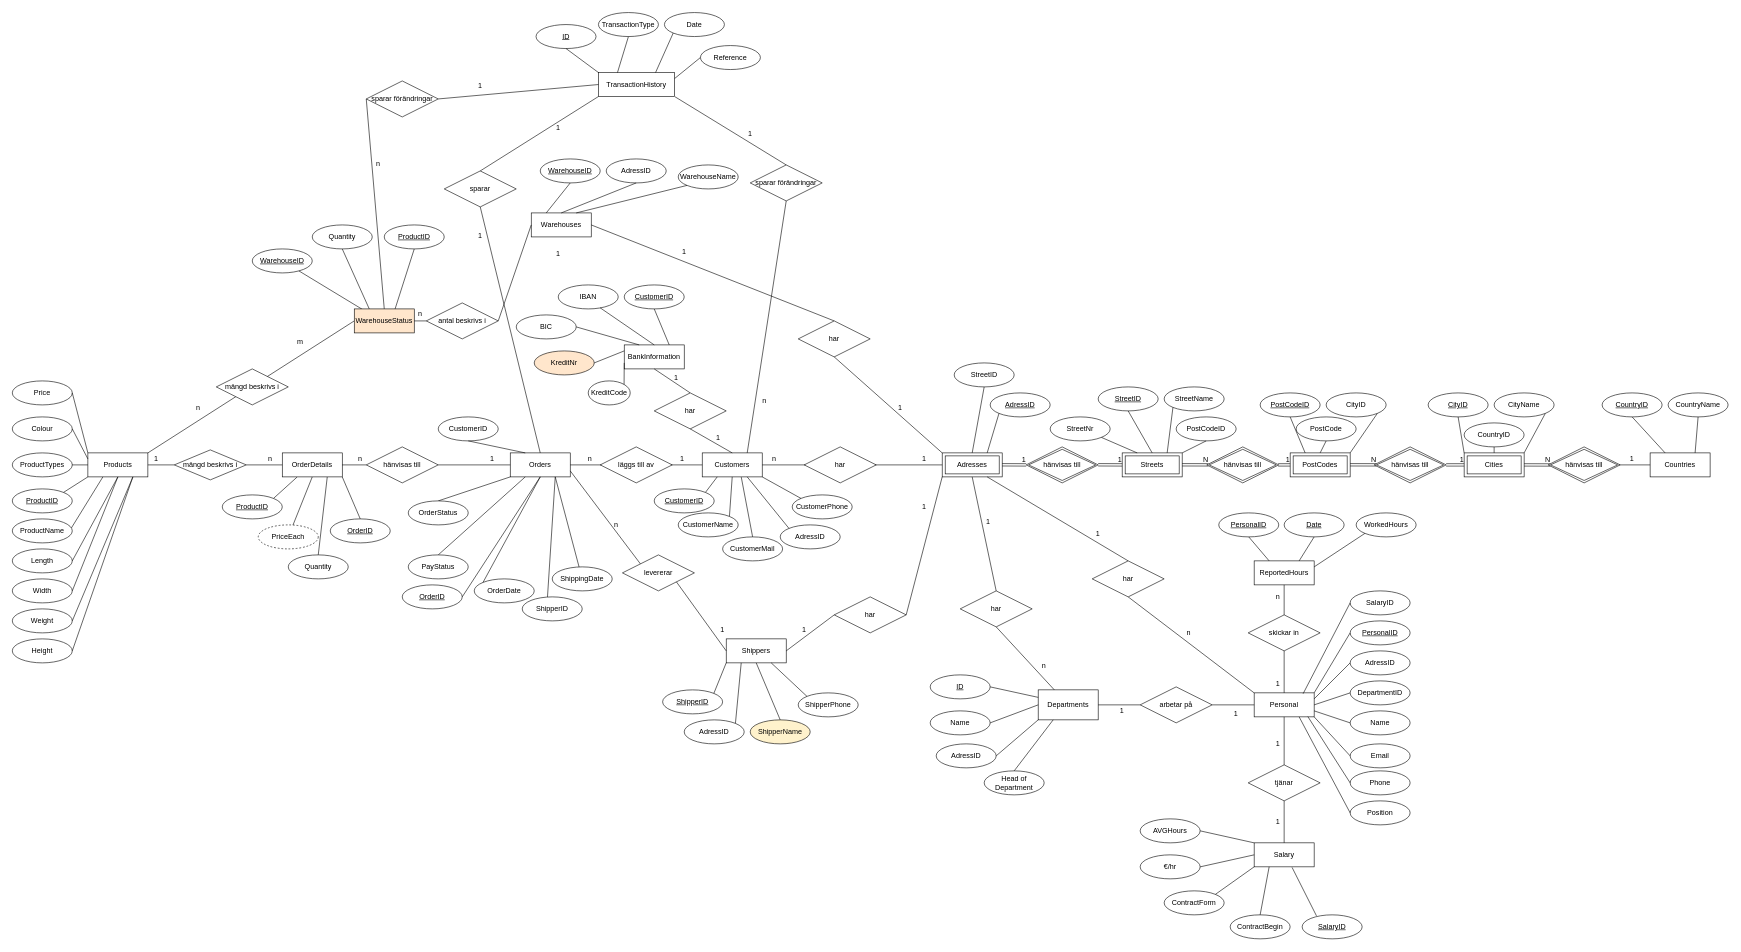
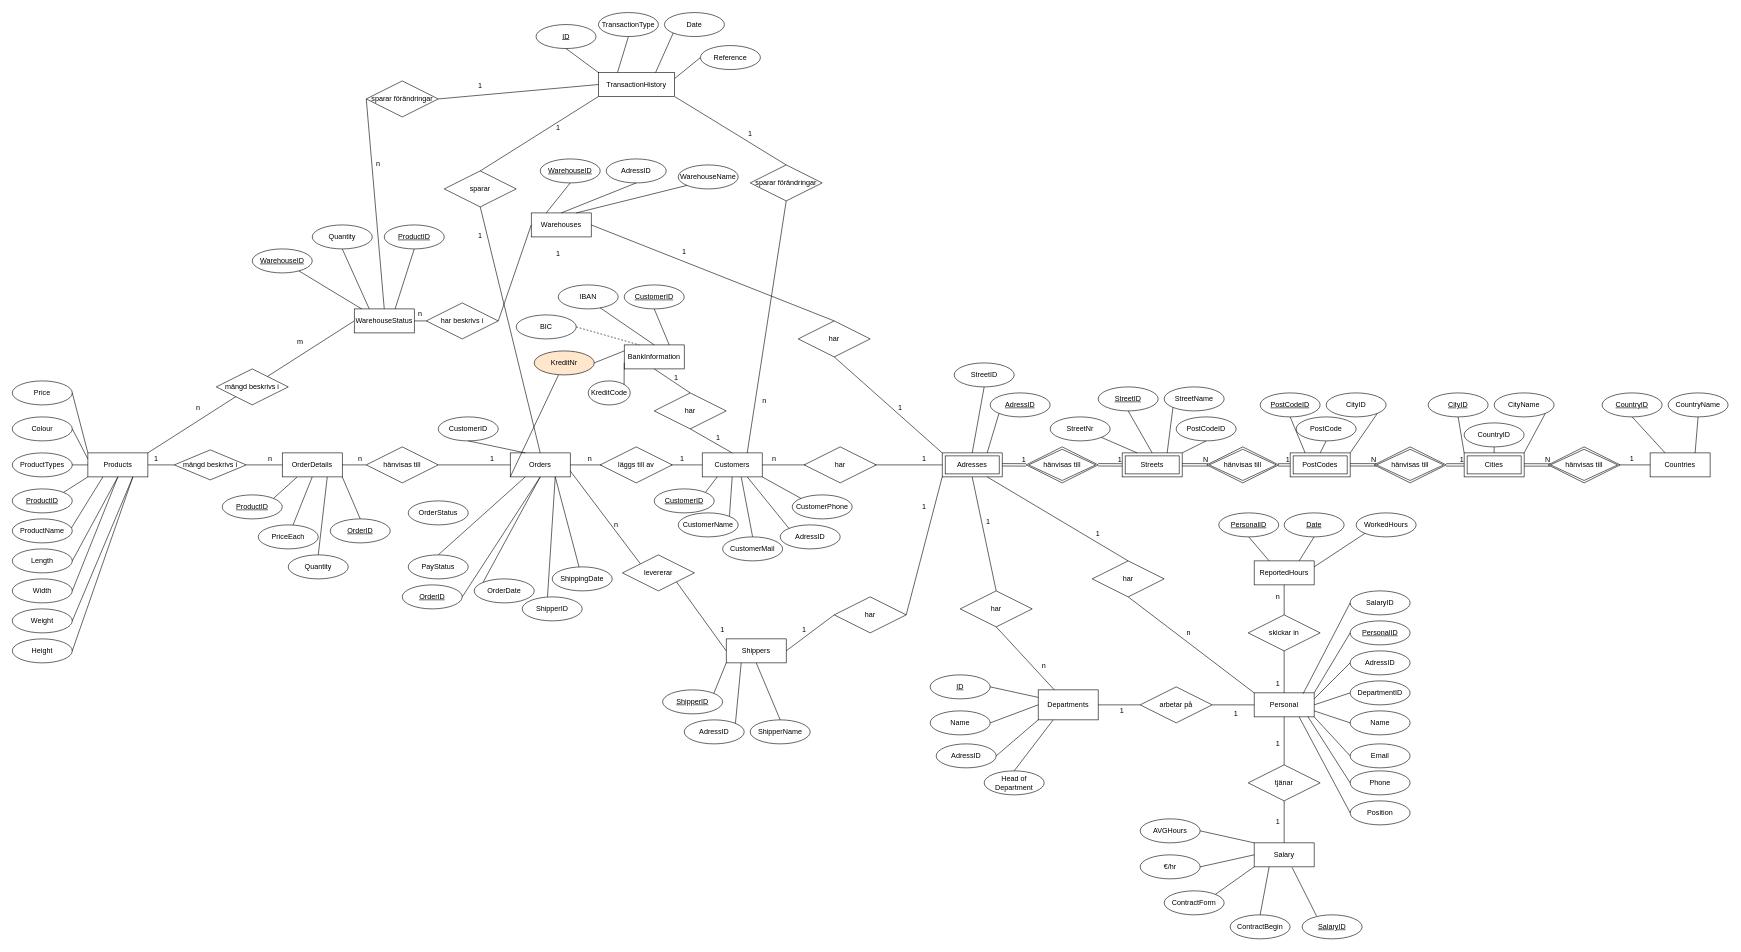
(384, 321) -> (384, 321)
(462, 321) -> (462, 321)
(607, 336) -> (607, 336)
(475, 489) -> (535, 425)
(288, 537) -> (288, 537)
(789, 679) -> none
(828, 705) -> none
(780, 732) -> (780, 732)
